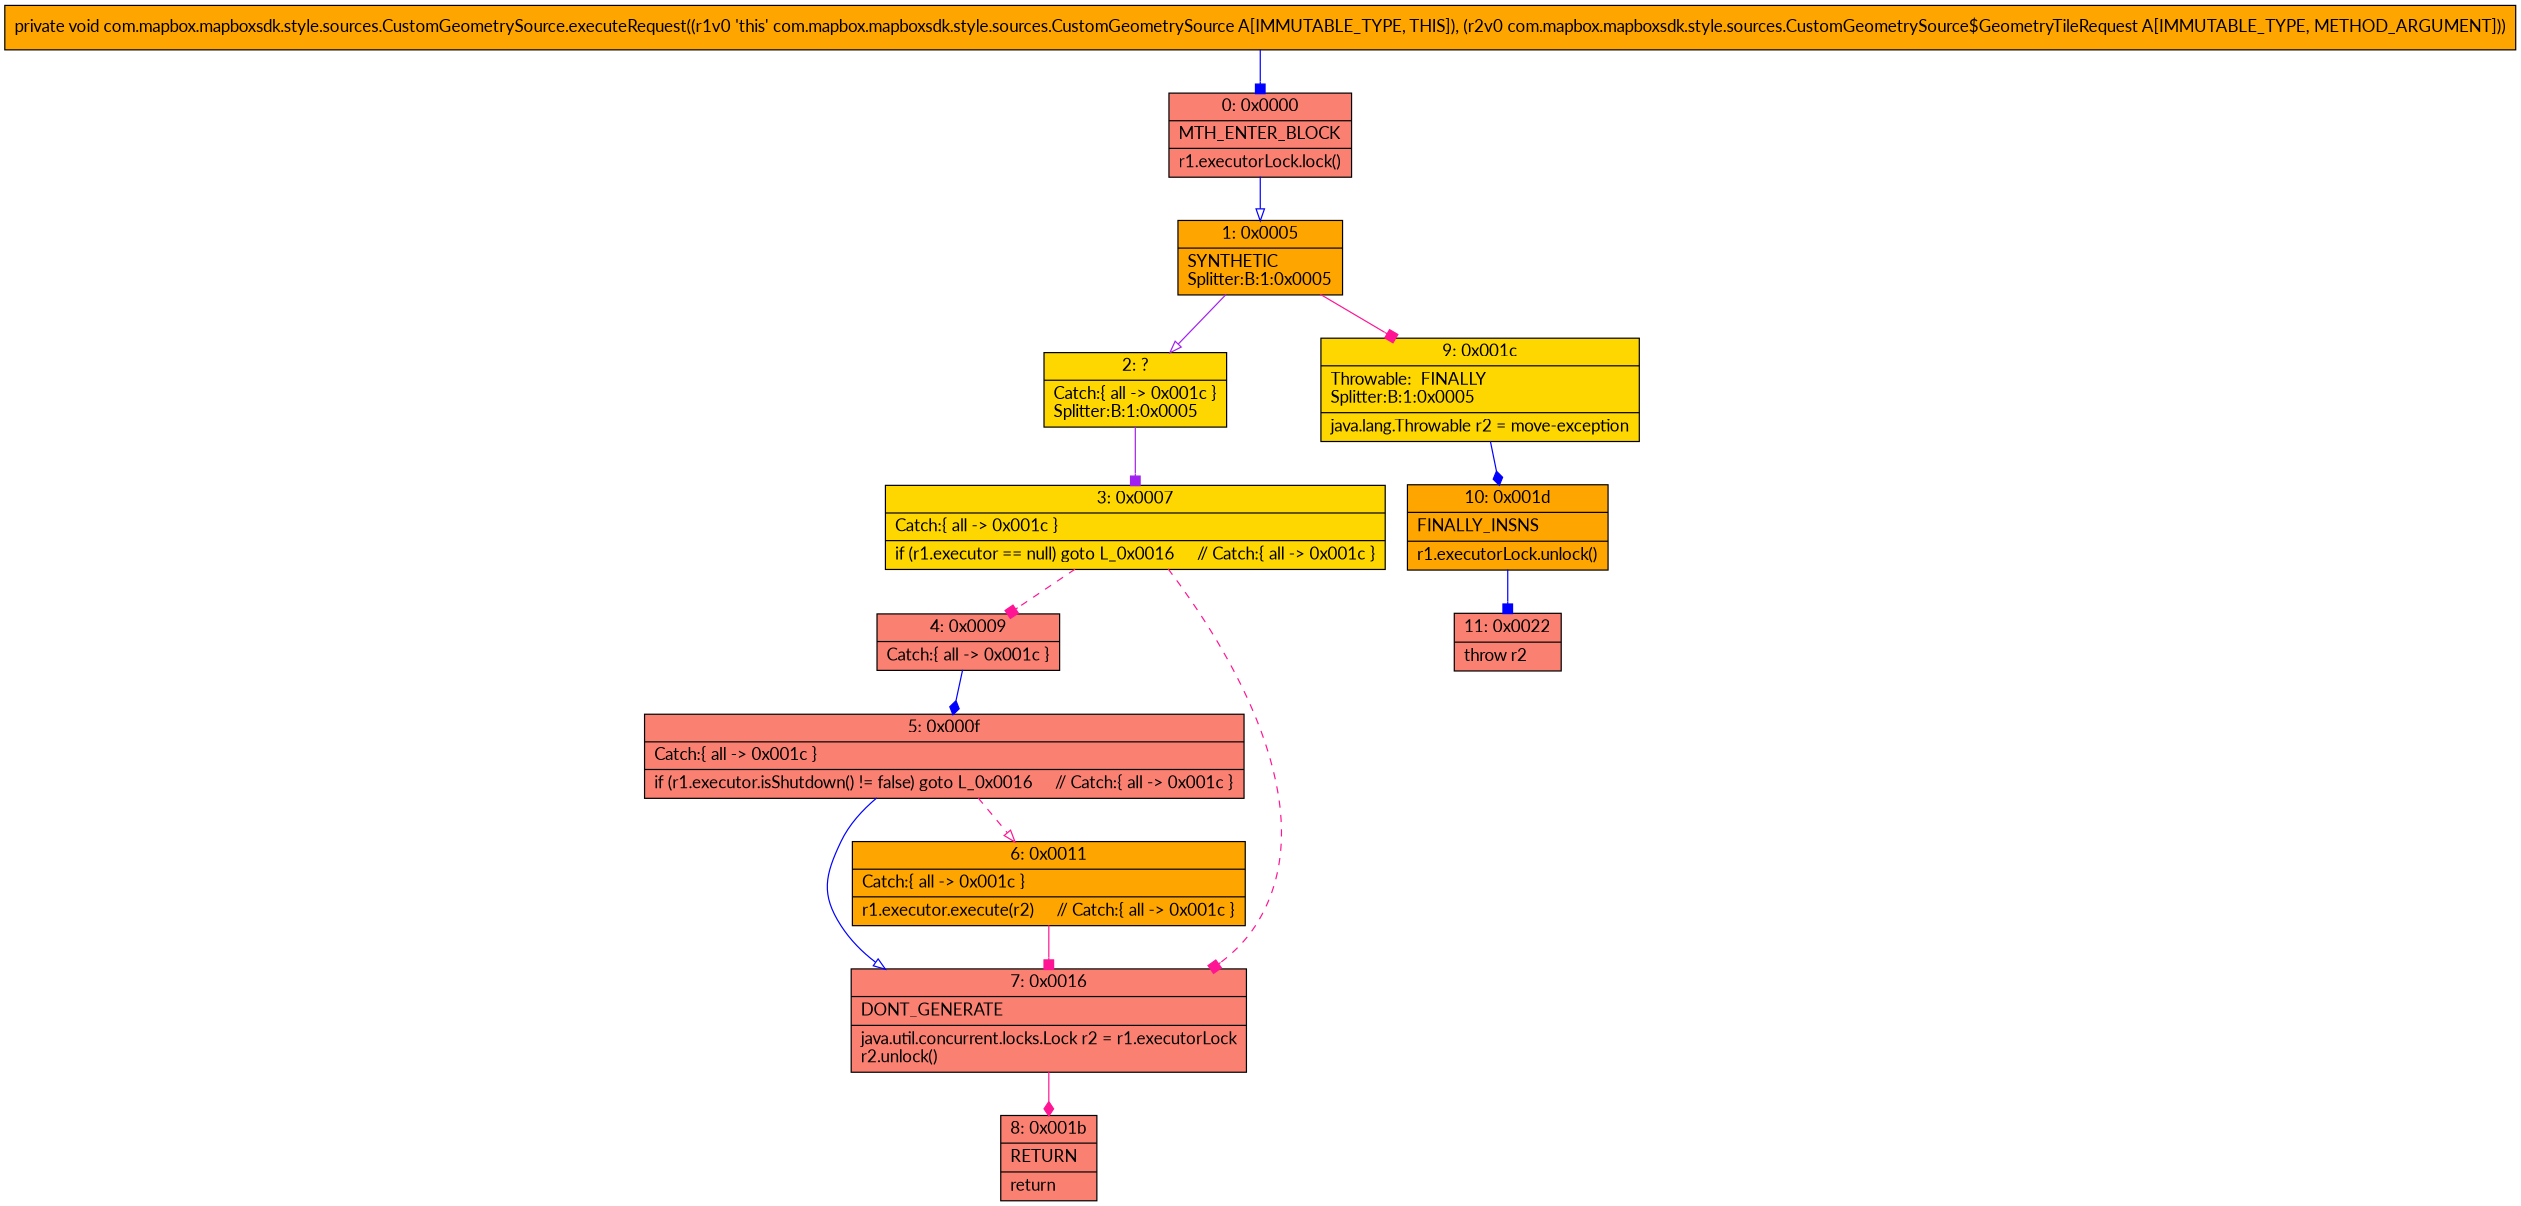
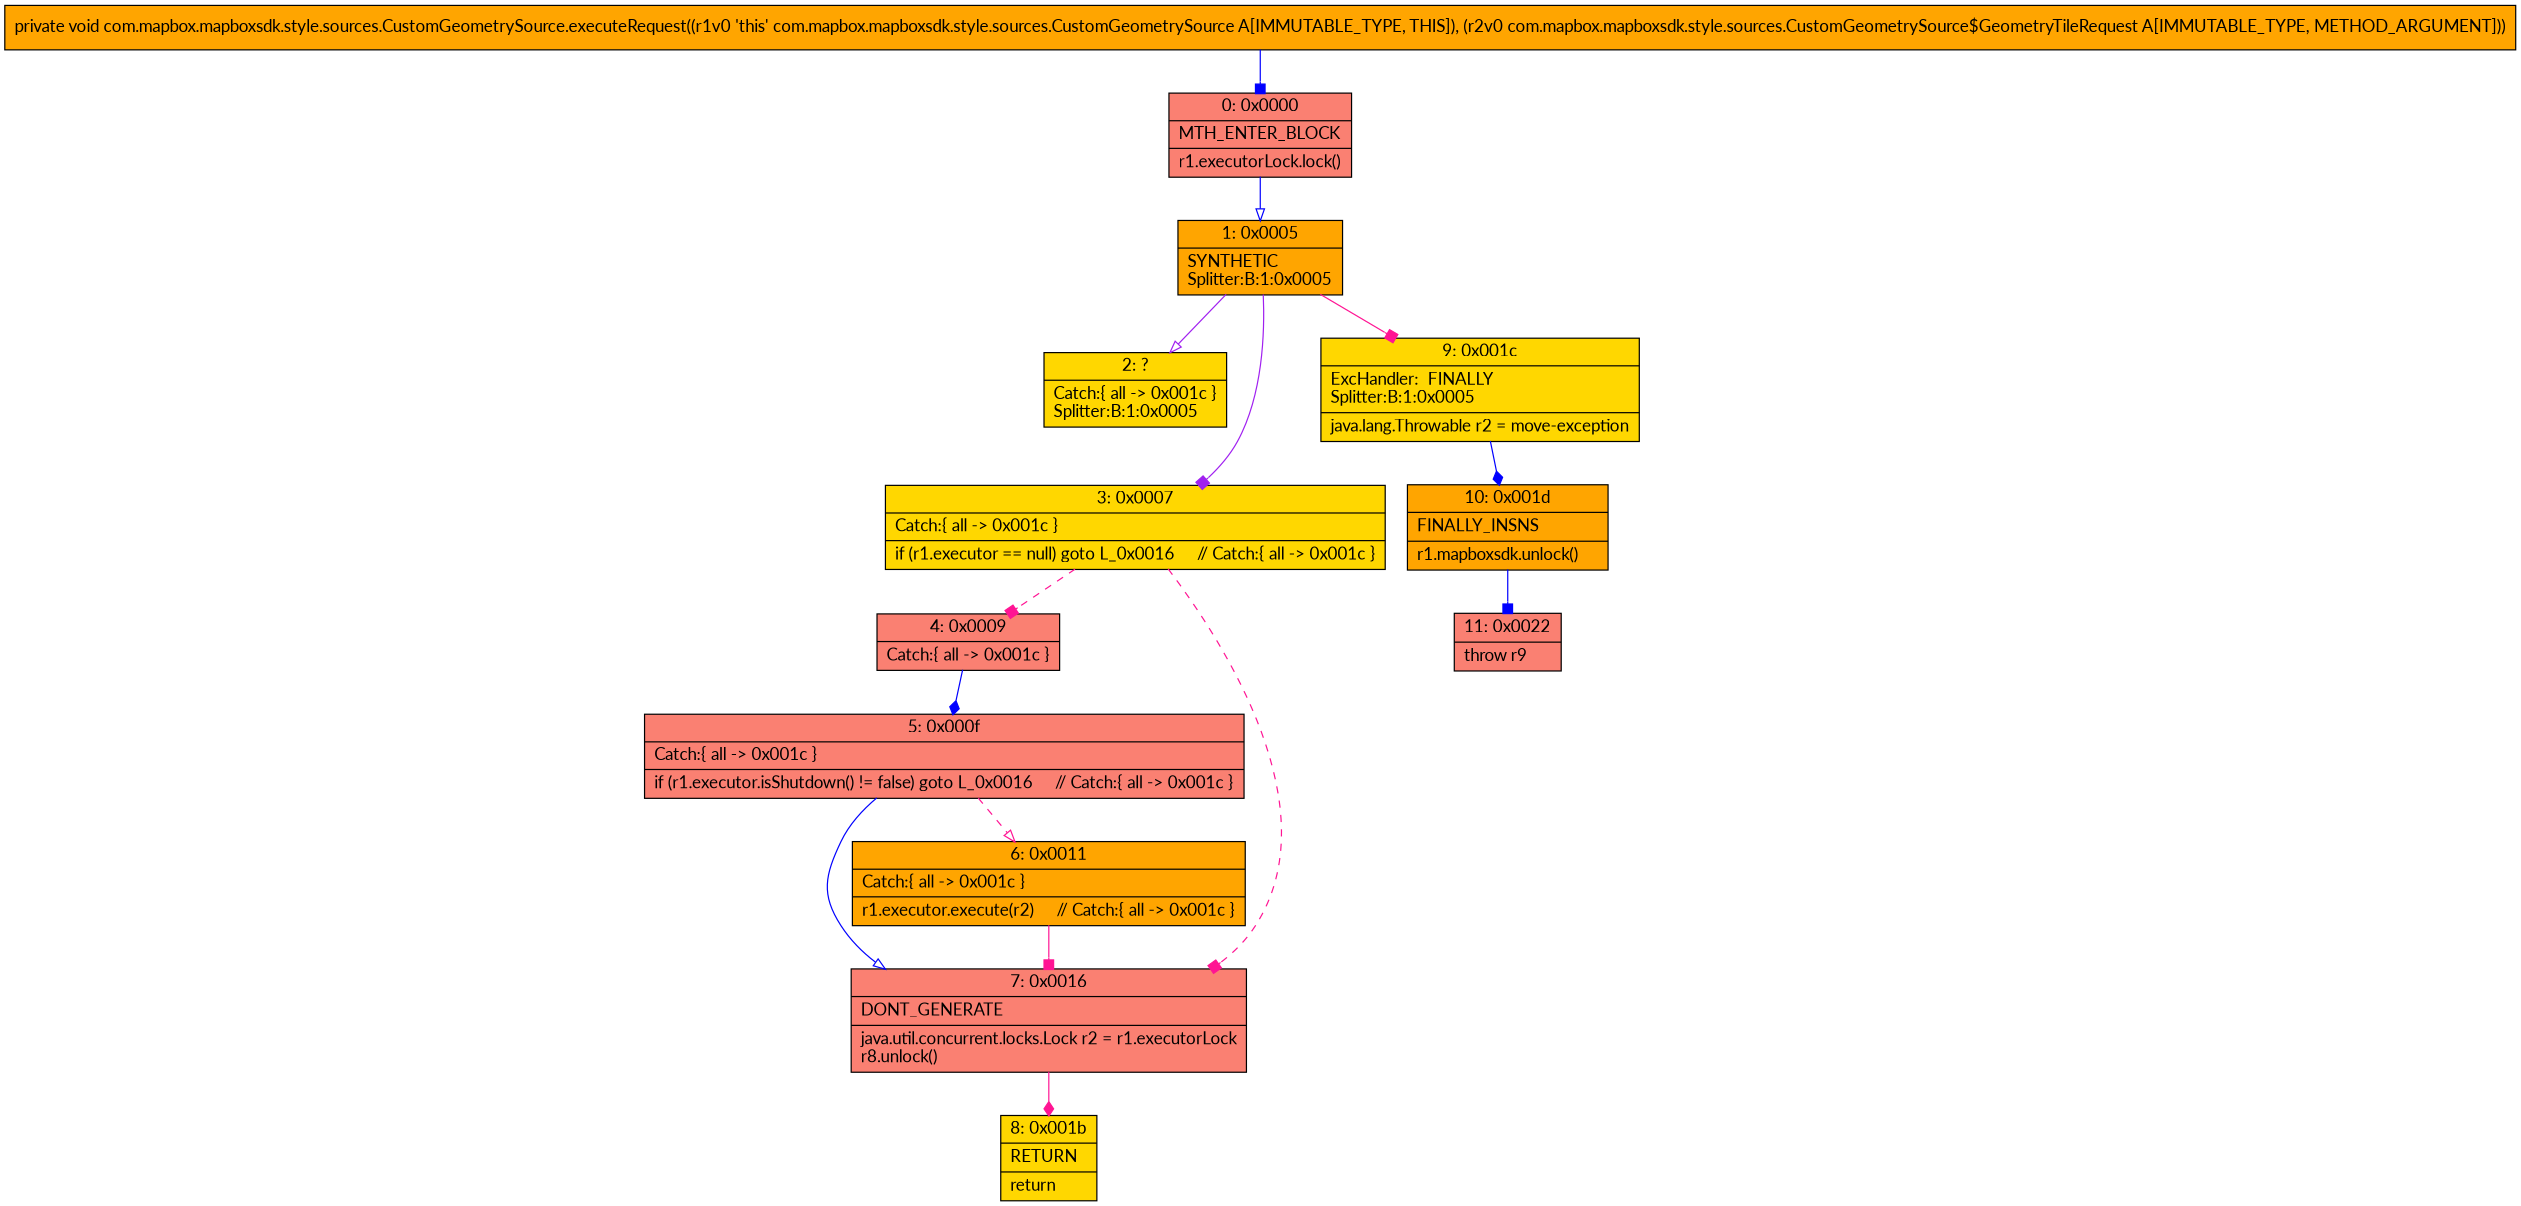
(1409, 380) -> (1412, 380)
(1135, 450) -> (1255, 393)
(1508, 555) -> (1498, 555)
(1496, 656) -> (1496, 656)
(899, 1057) -> (899, 1057)
(1049, 1158) -> (1049, 1158)
